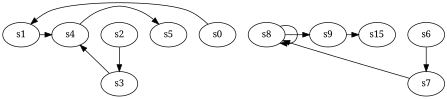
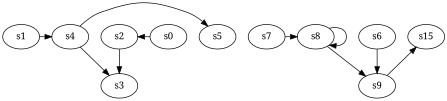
(127, 3) -> (147, 37)
(426, 56) -> (377, 58)
(97, 62) -> (92, 59)
